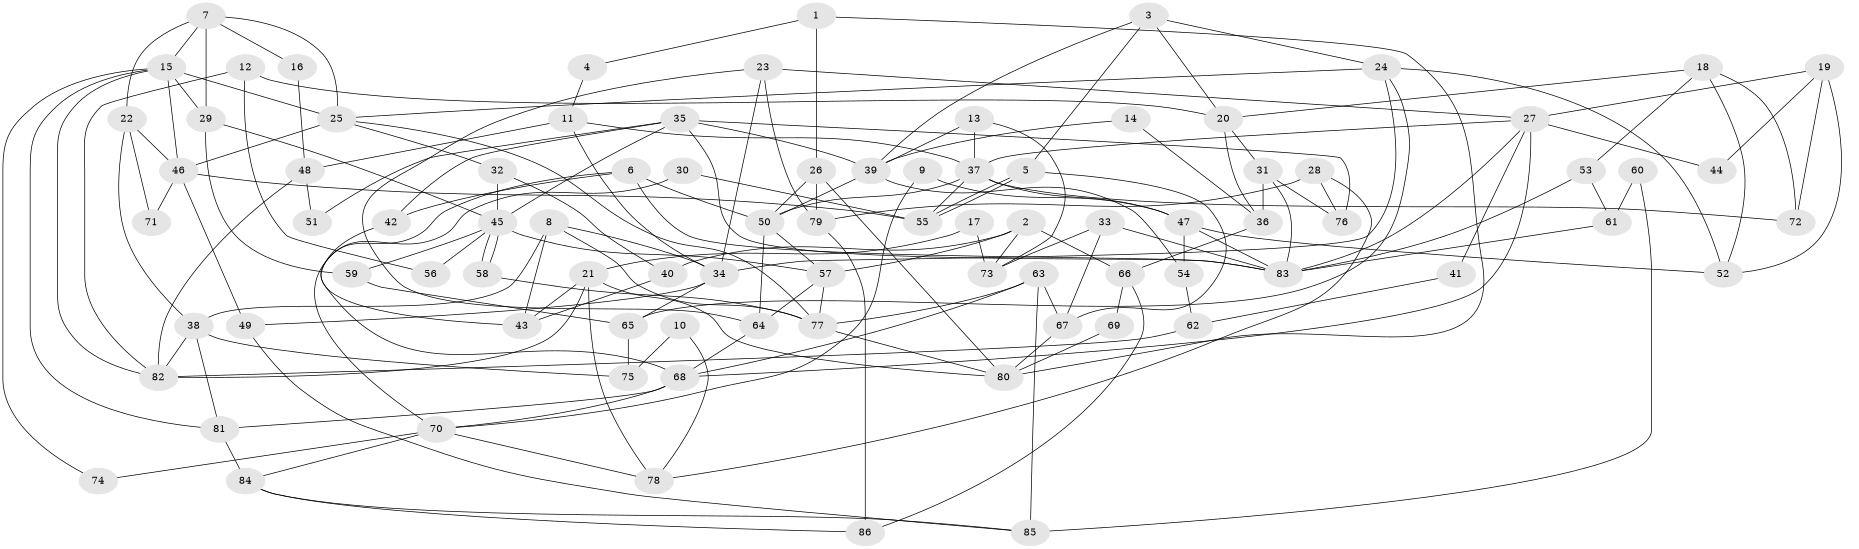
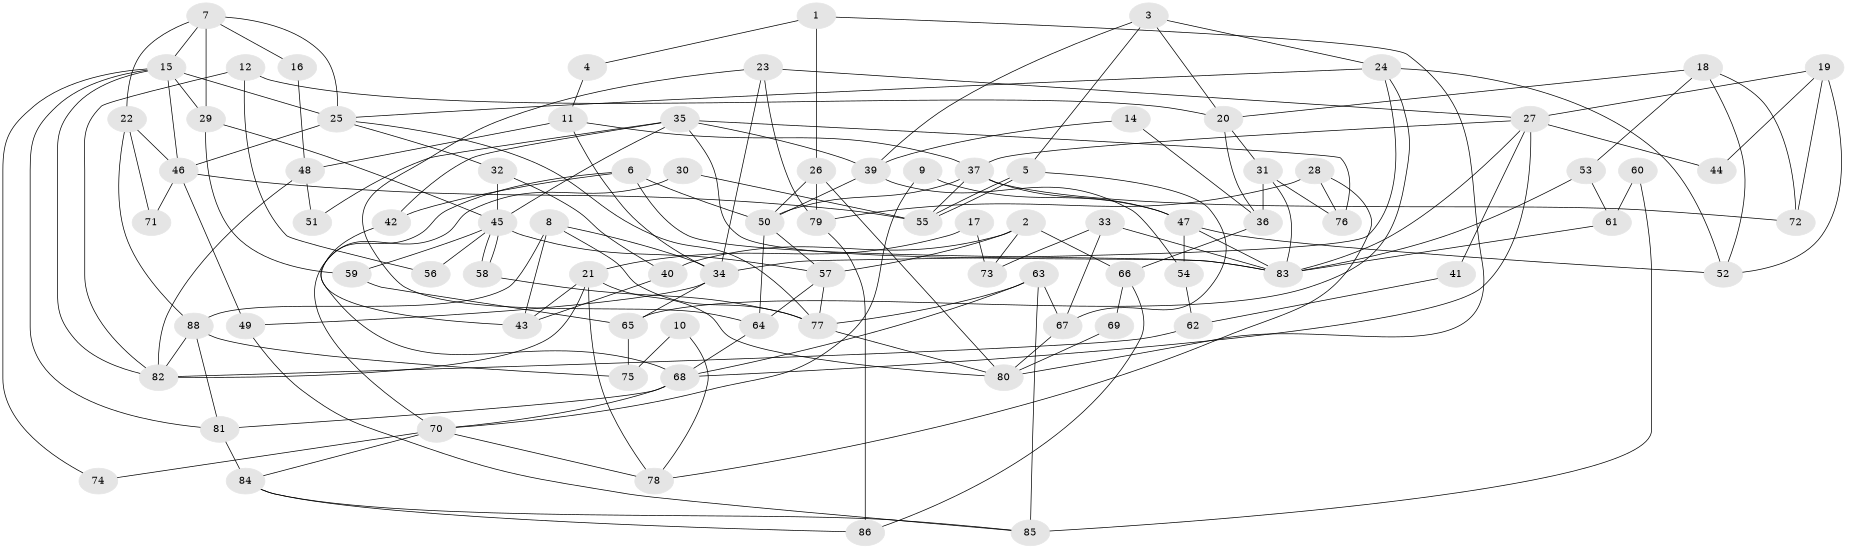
(974, 119) -> none
(194, 326) -> (194, 326)
